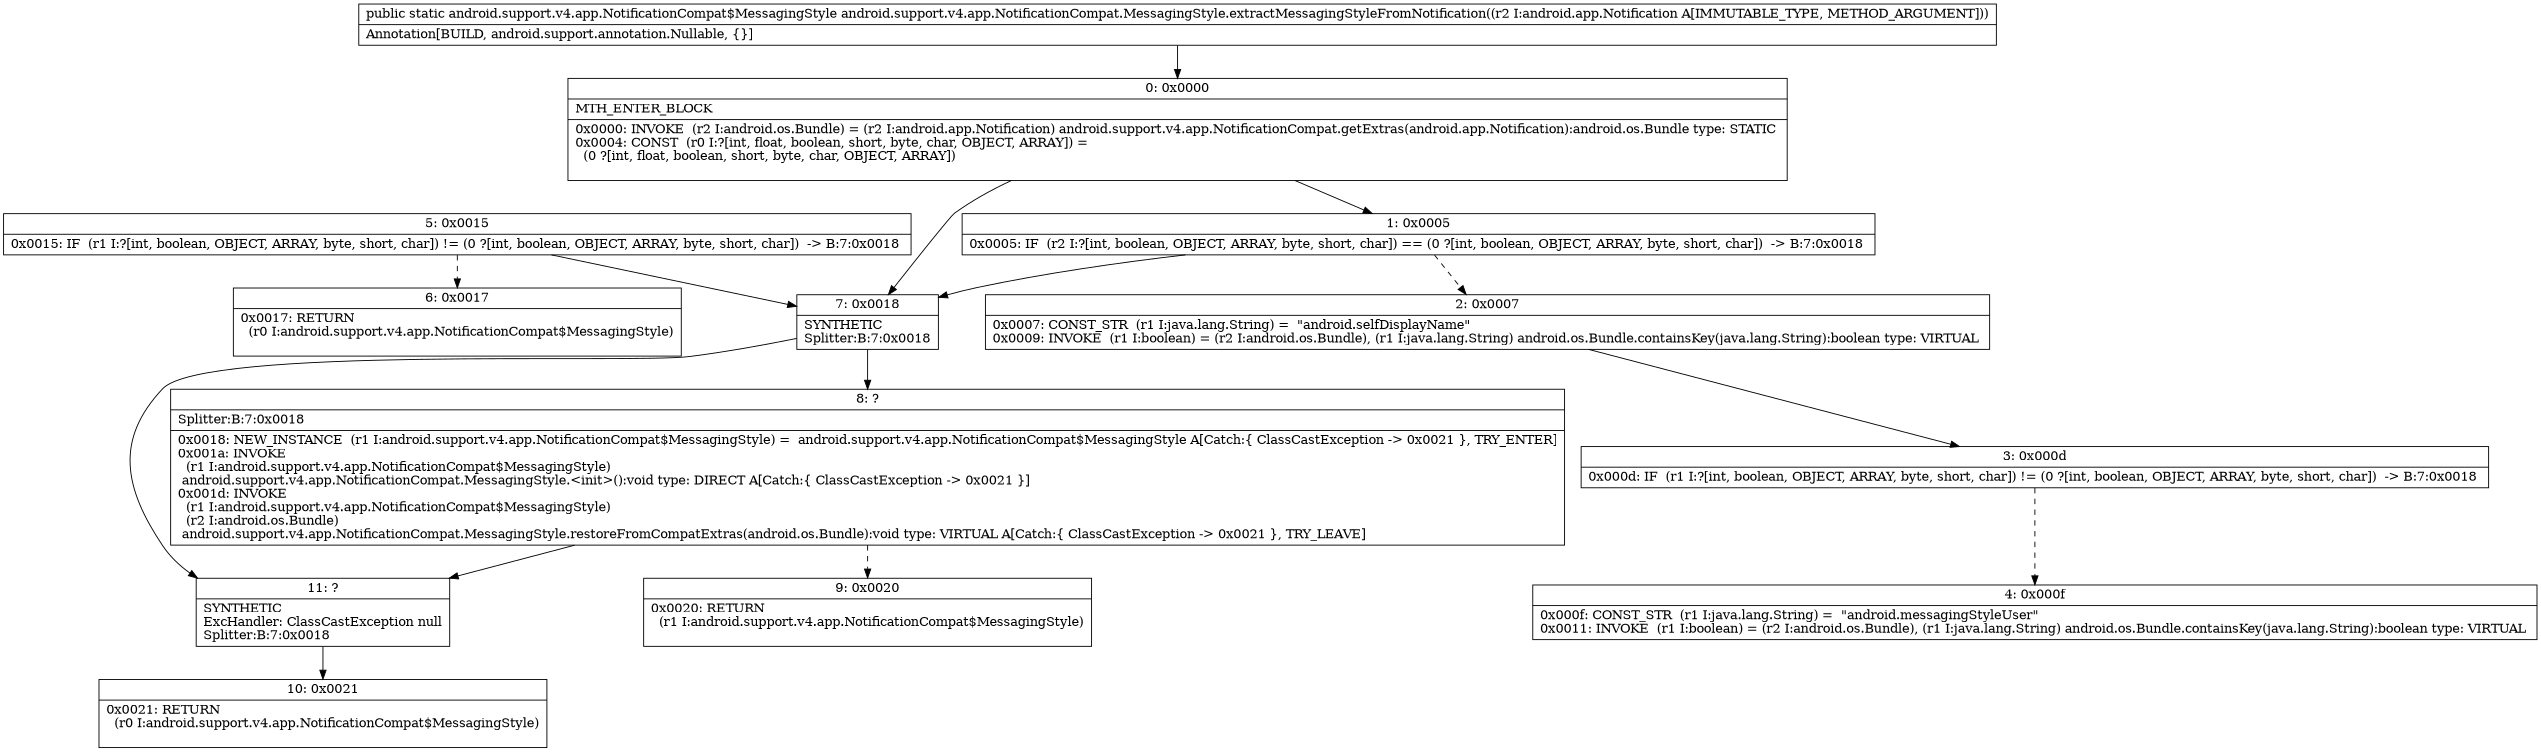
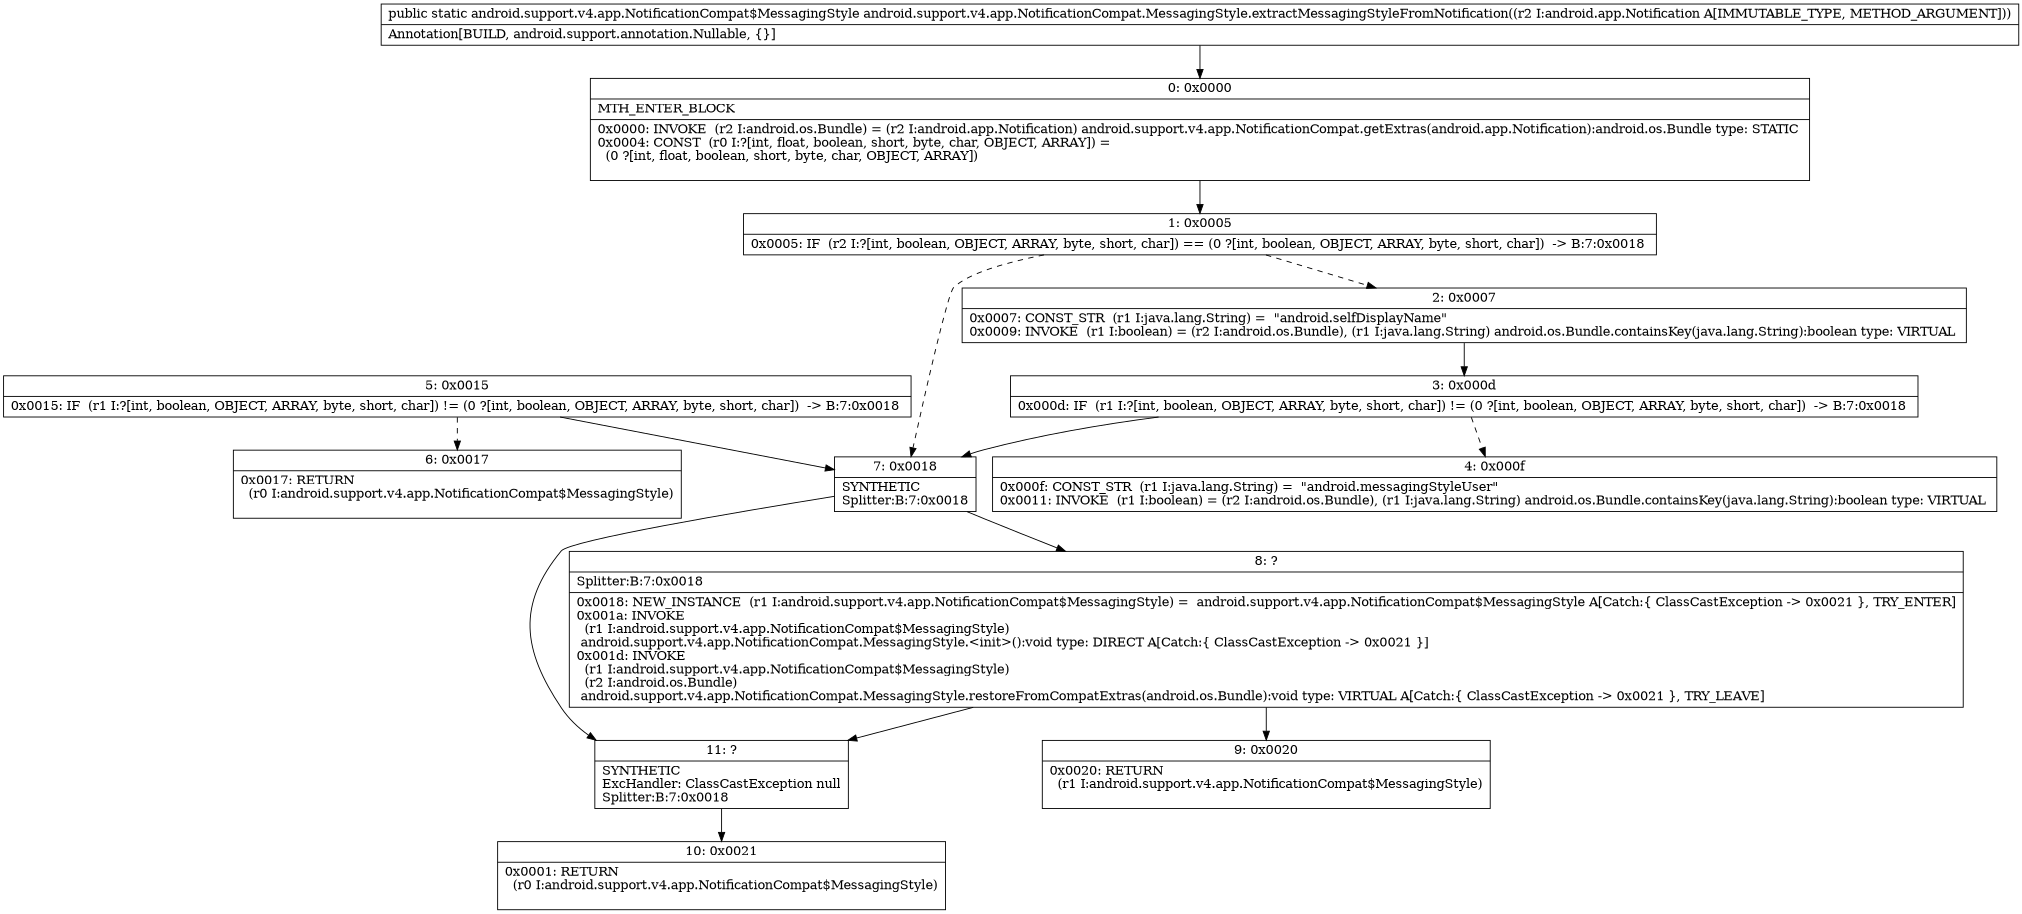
(944, 224) -> (1064, 432)
(1066, 271) -> (943, 320)
(868, 557) -> (1266, 719)
(167, 710) -> (566, 872)
